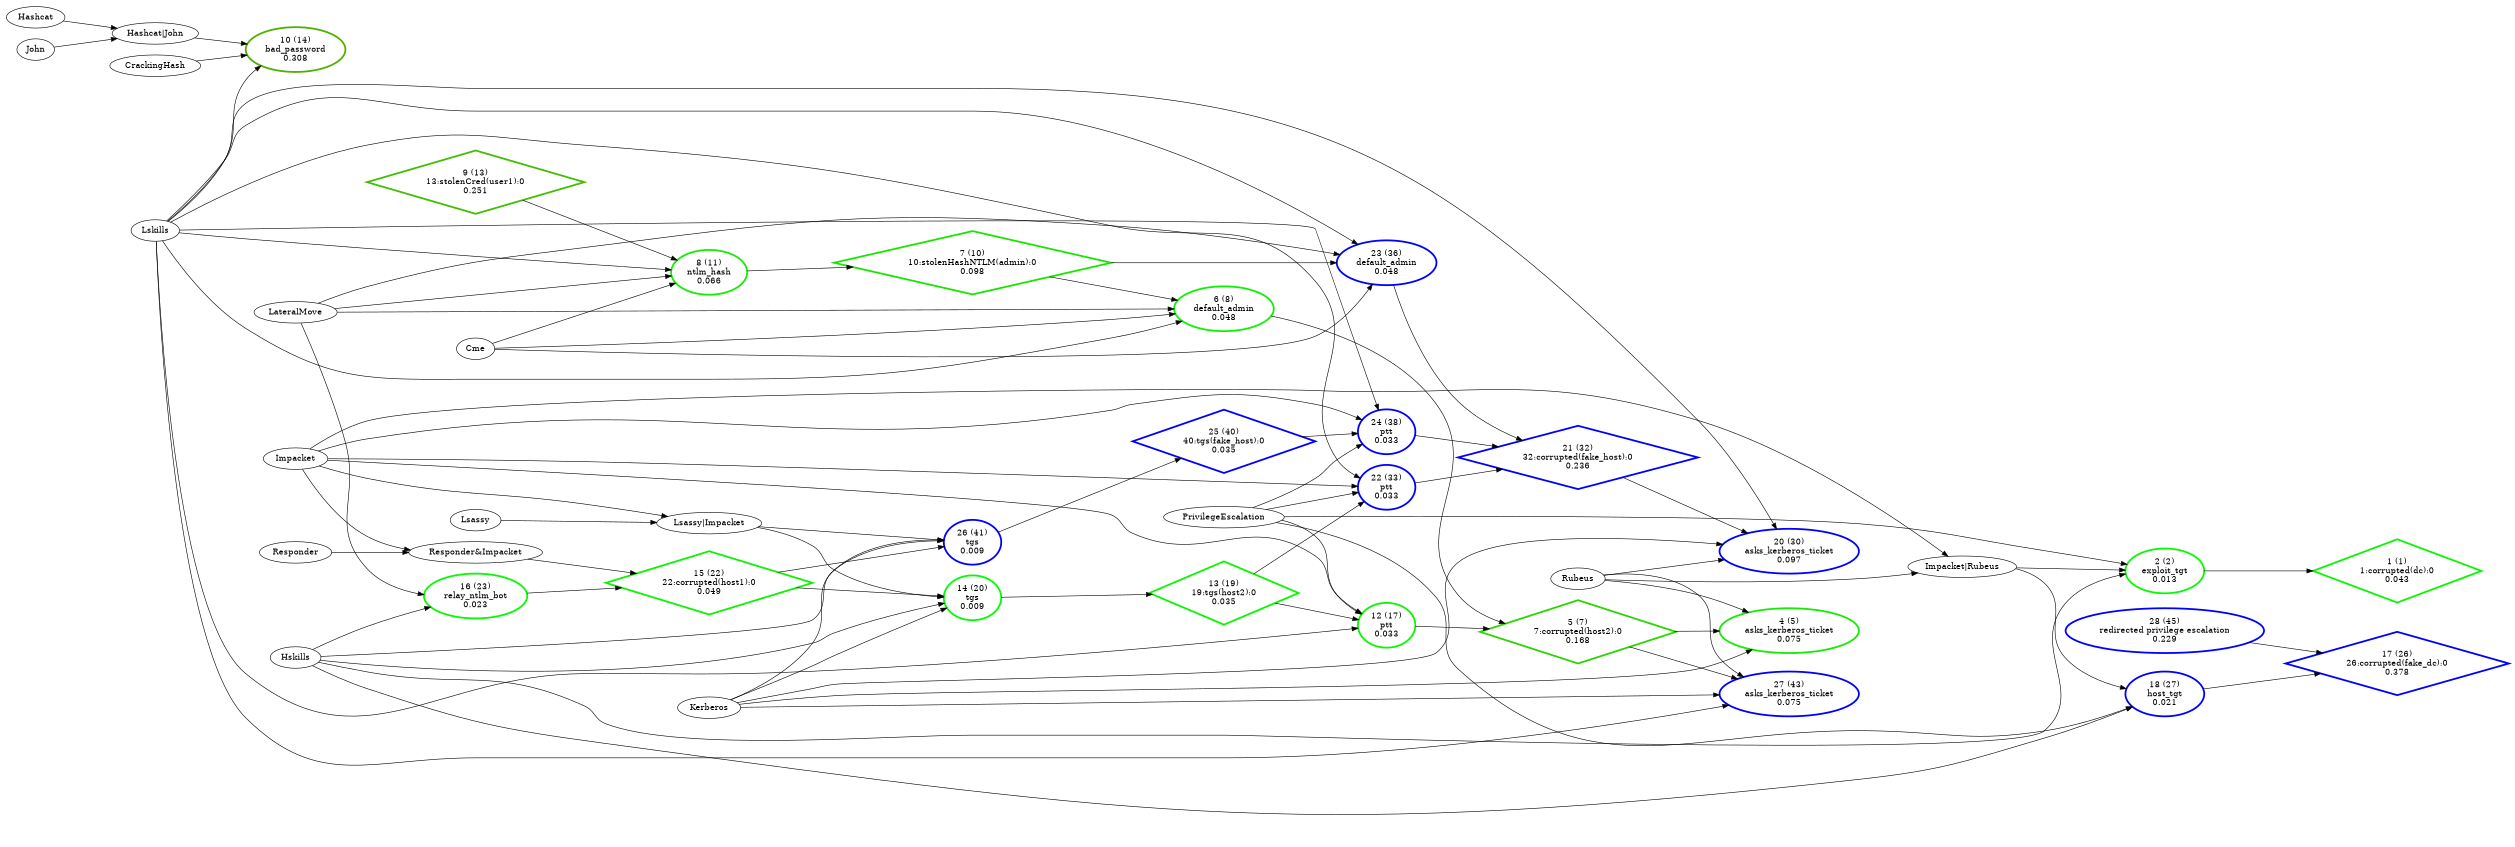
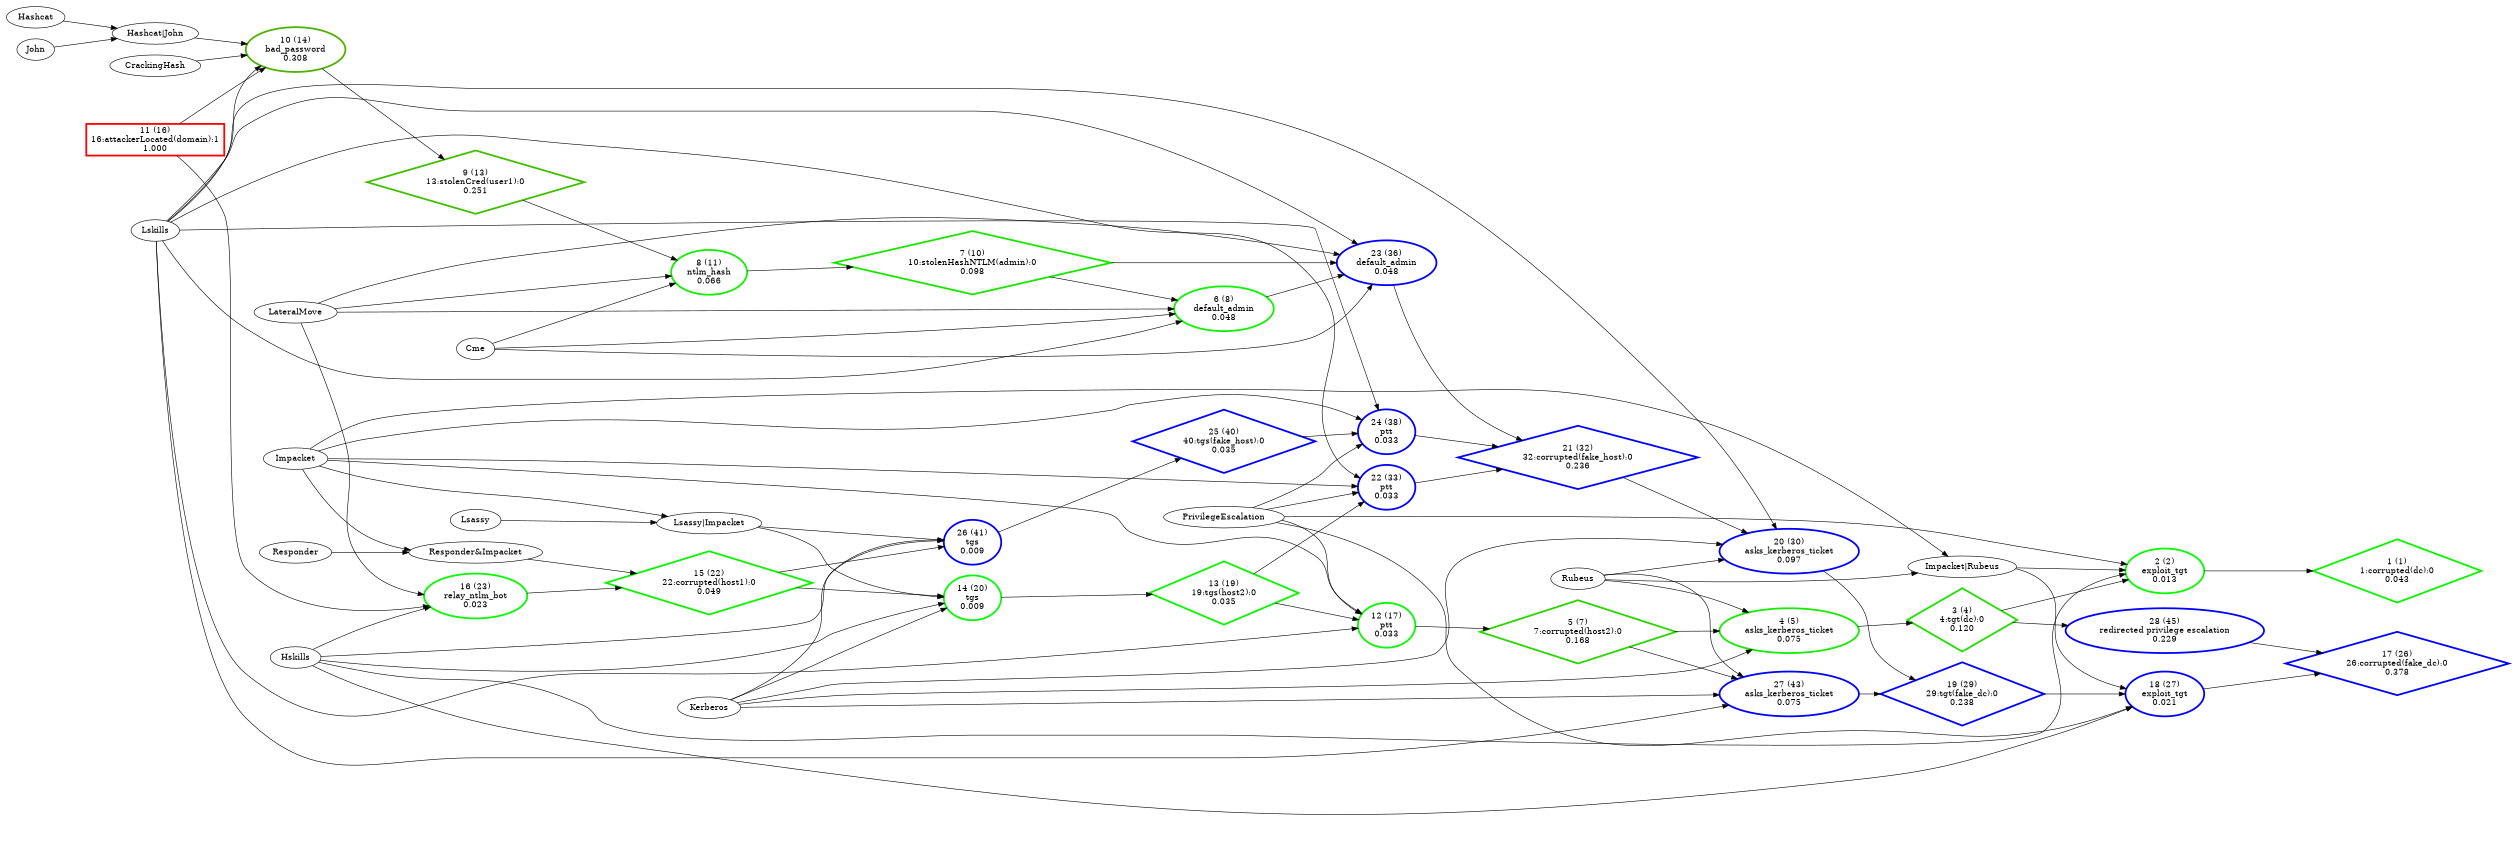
none -> (381, 112)
none -> (155, 140)
(422, 253) -> none
(1450, 430) -> (1302, 287)
none -> (1962, 620)
none -> (1962, 694)
(2165, 694) -> (2165, 694)
